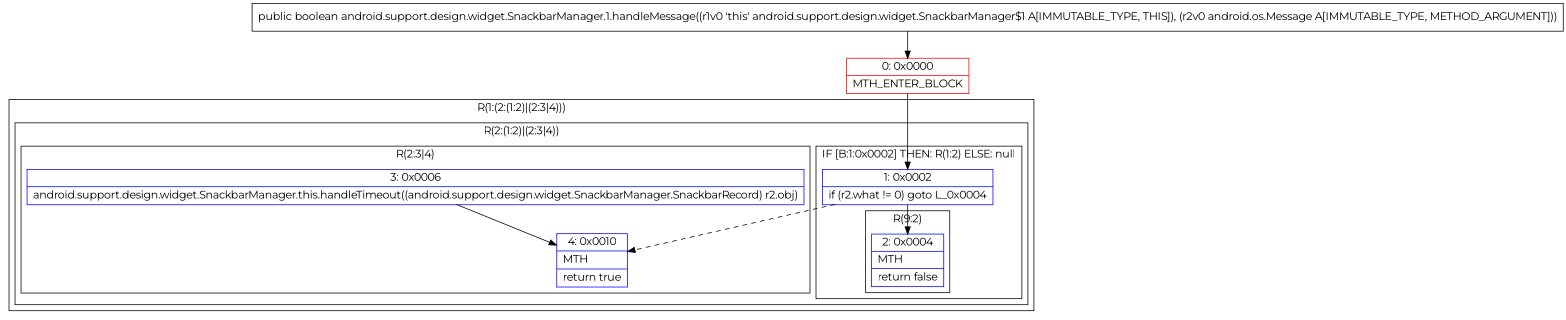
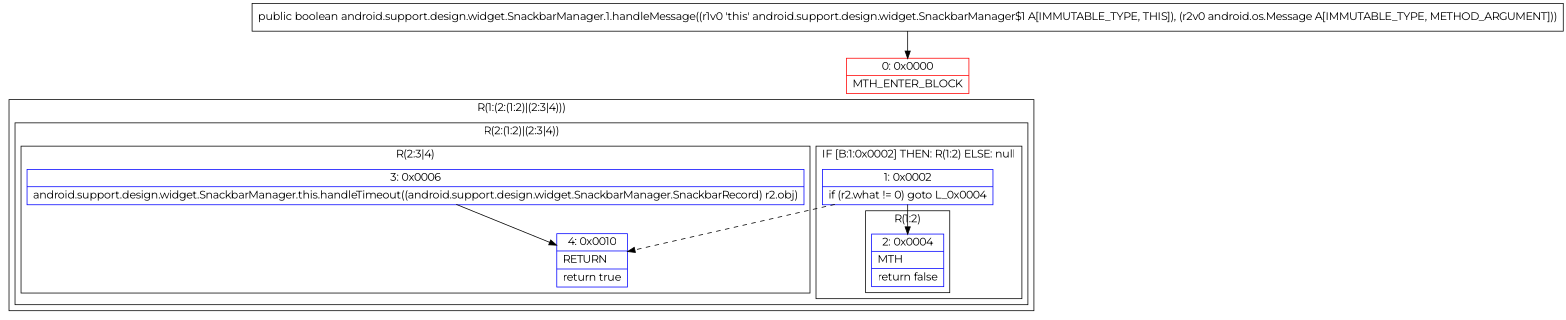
(908, 128) -> none
(908, 219) -> (908, 219)
(576, 260) -> (585, 260)
